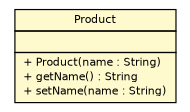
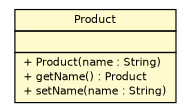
(81, 77) -> (85, 77)
